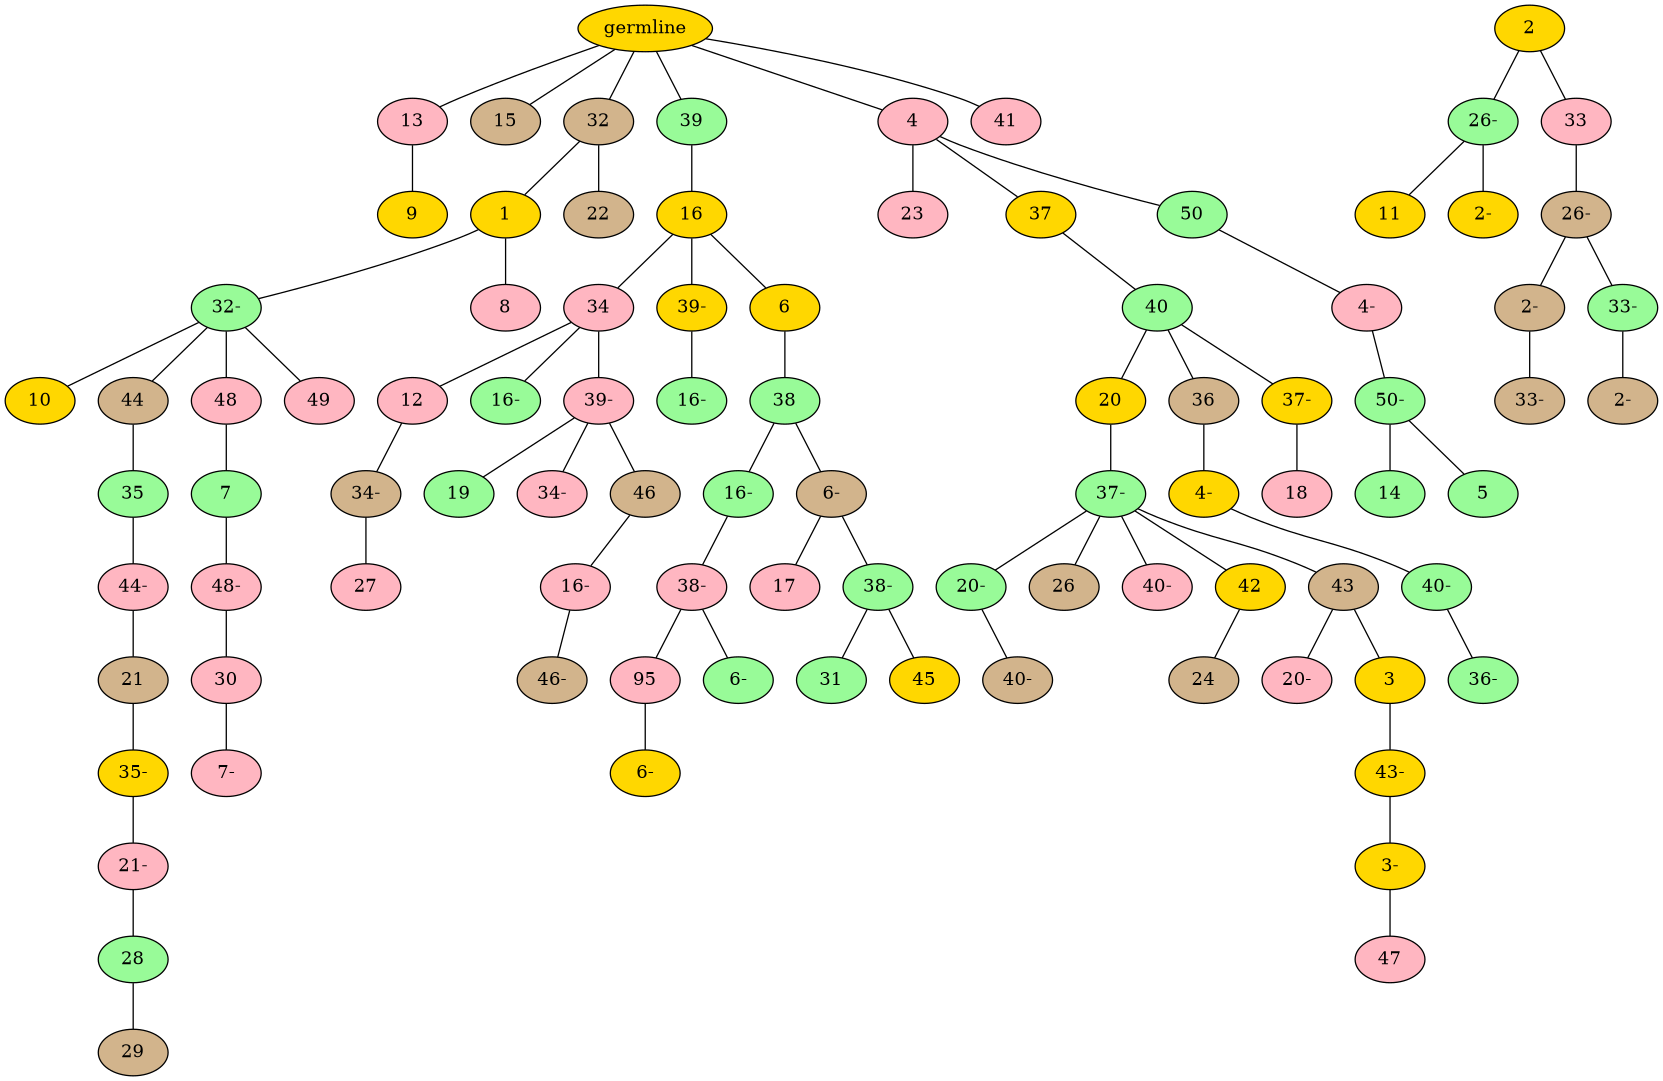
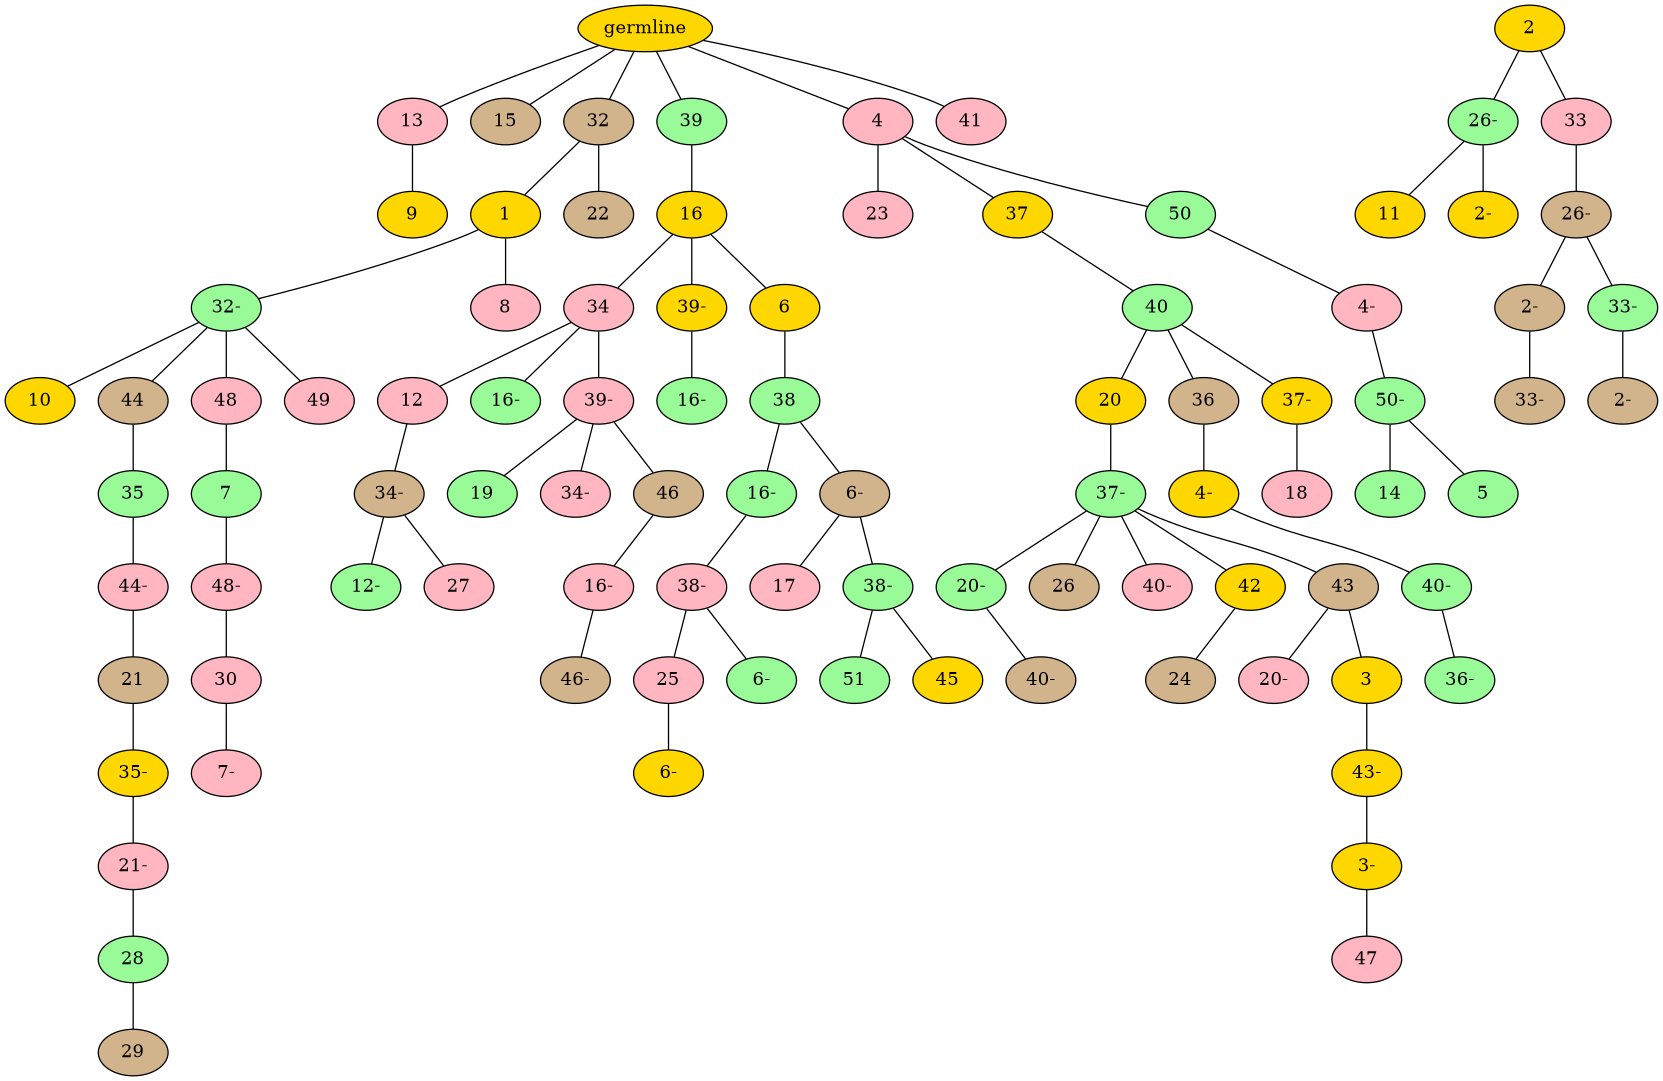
none -> (366, 587)
(645, 680) -> (669, 680)
(831, 680) -> (855, 680)
